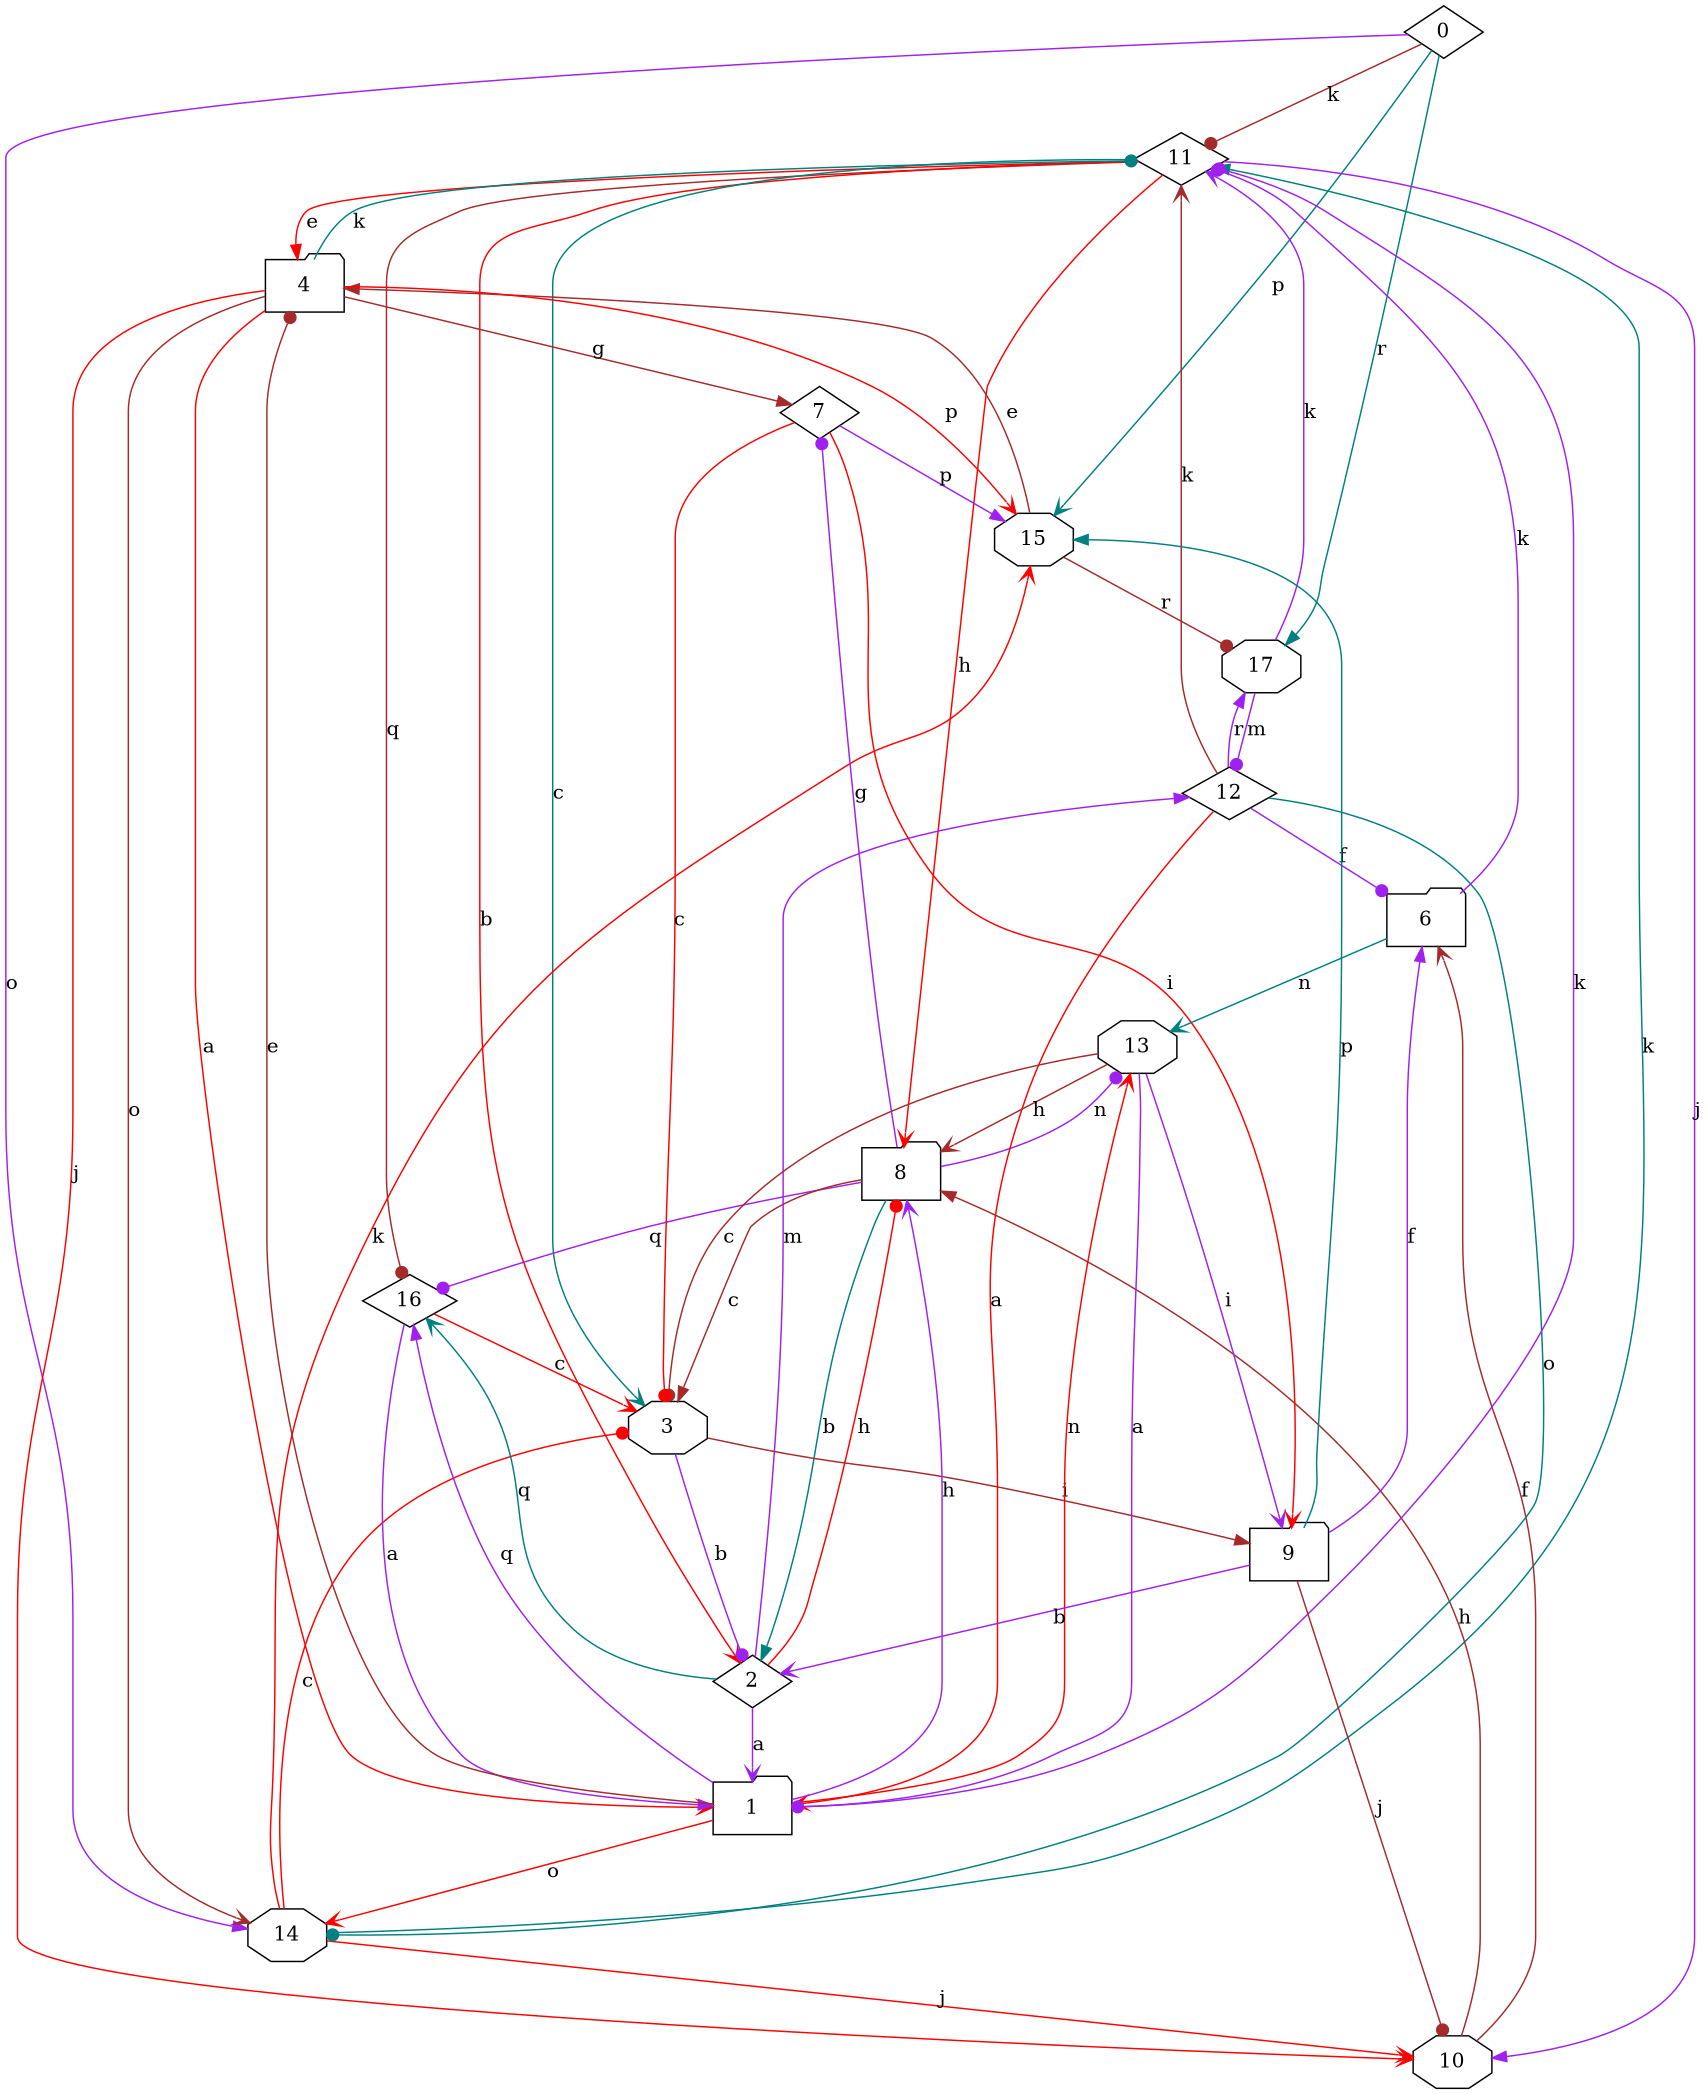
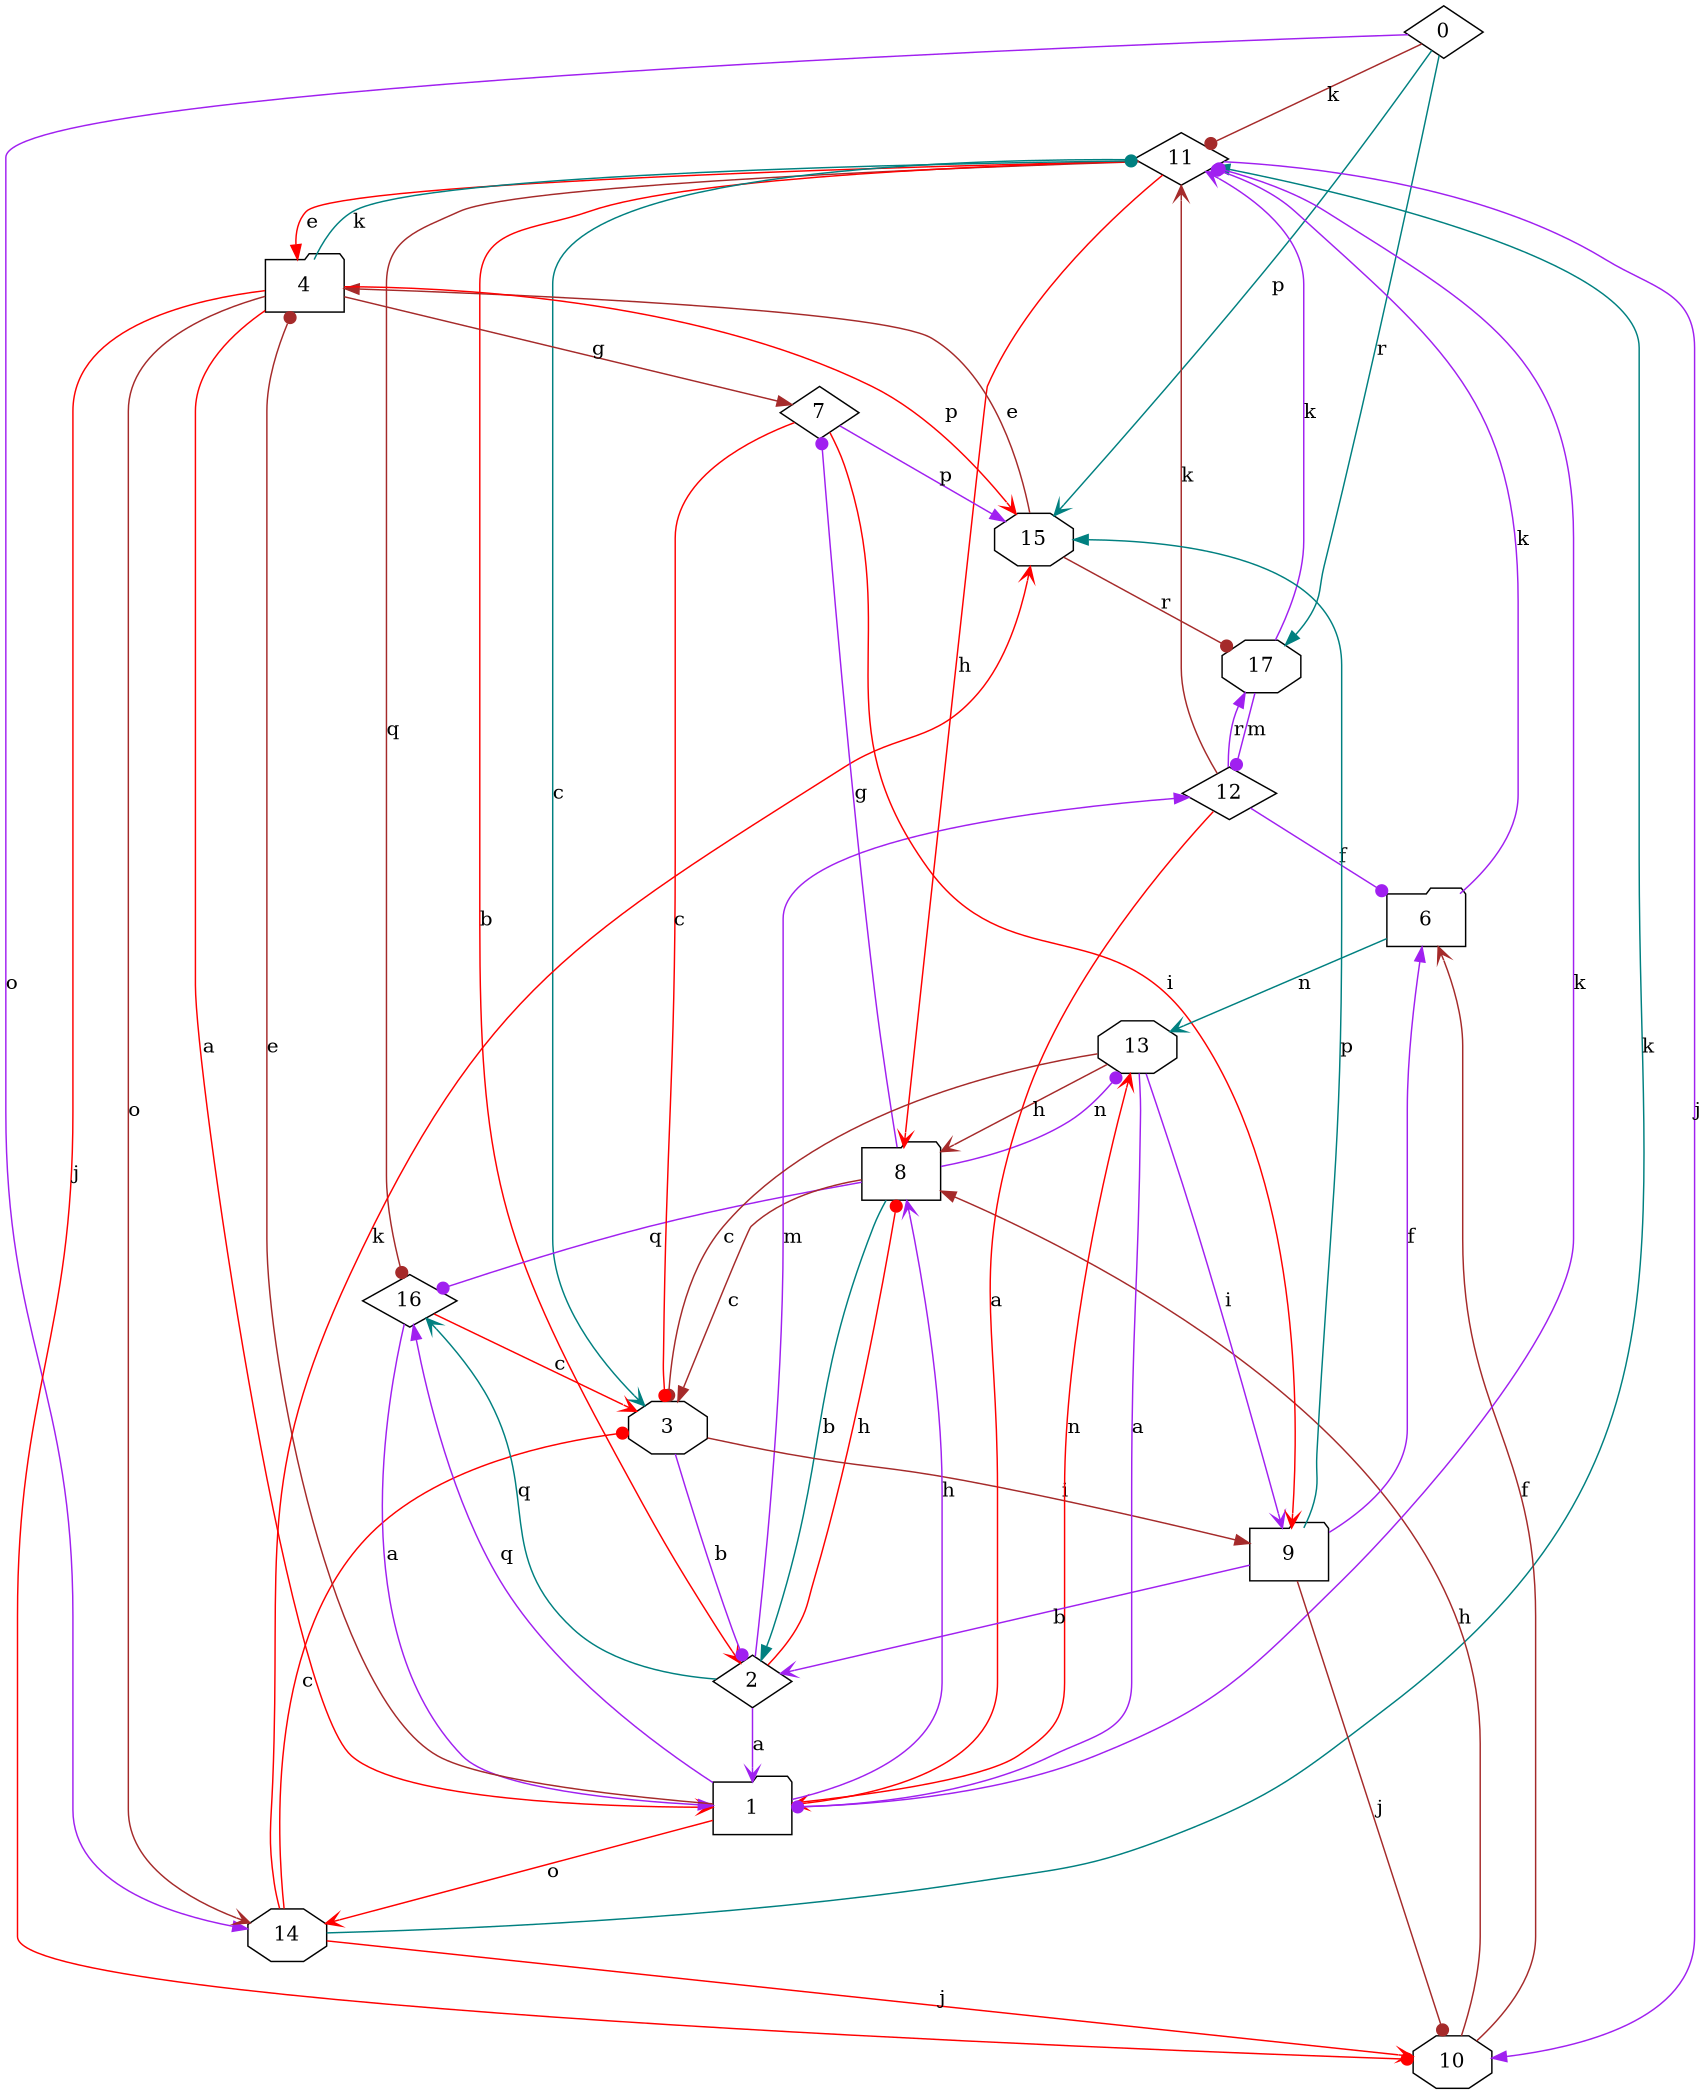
(1373, 1676) -> none
(18, 1746) -> (18, 1746)
